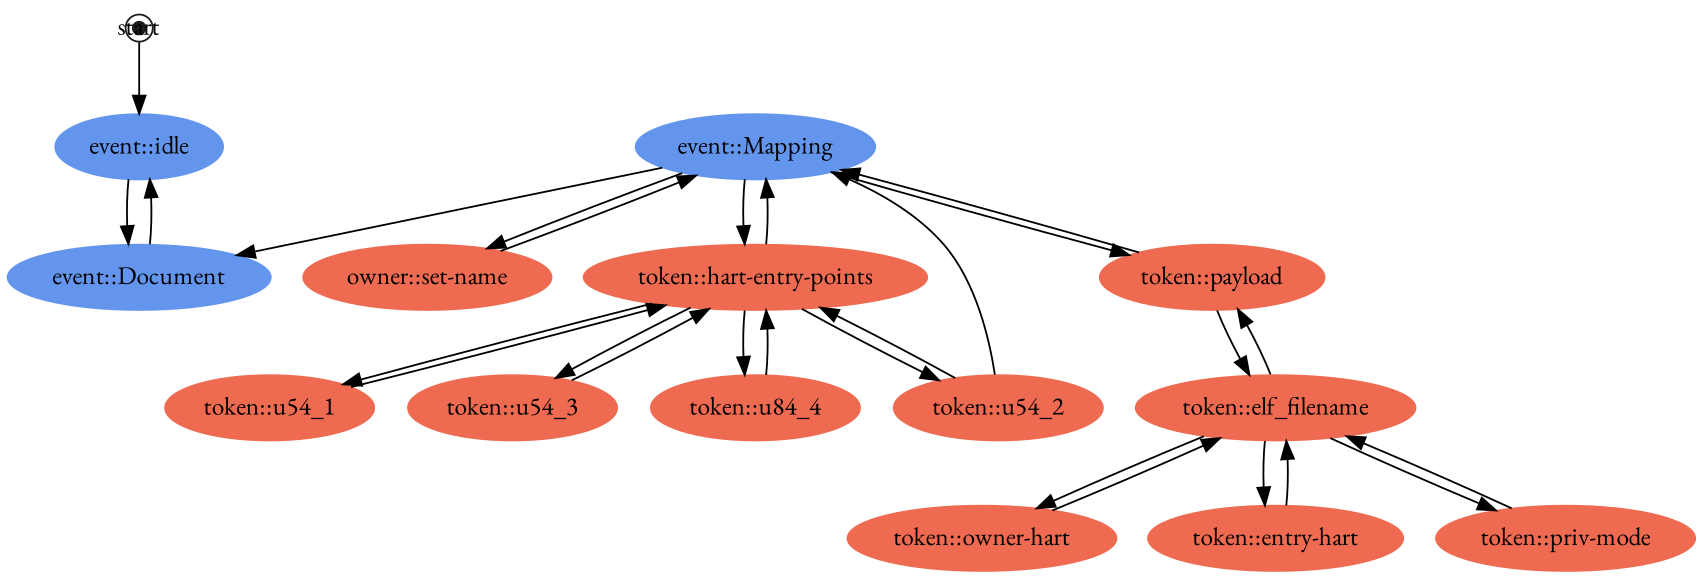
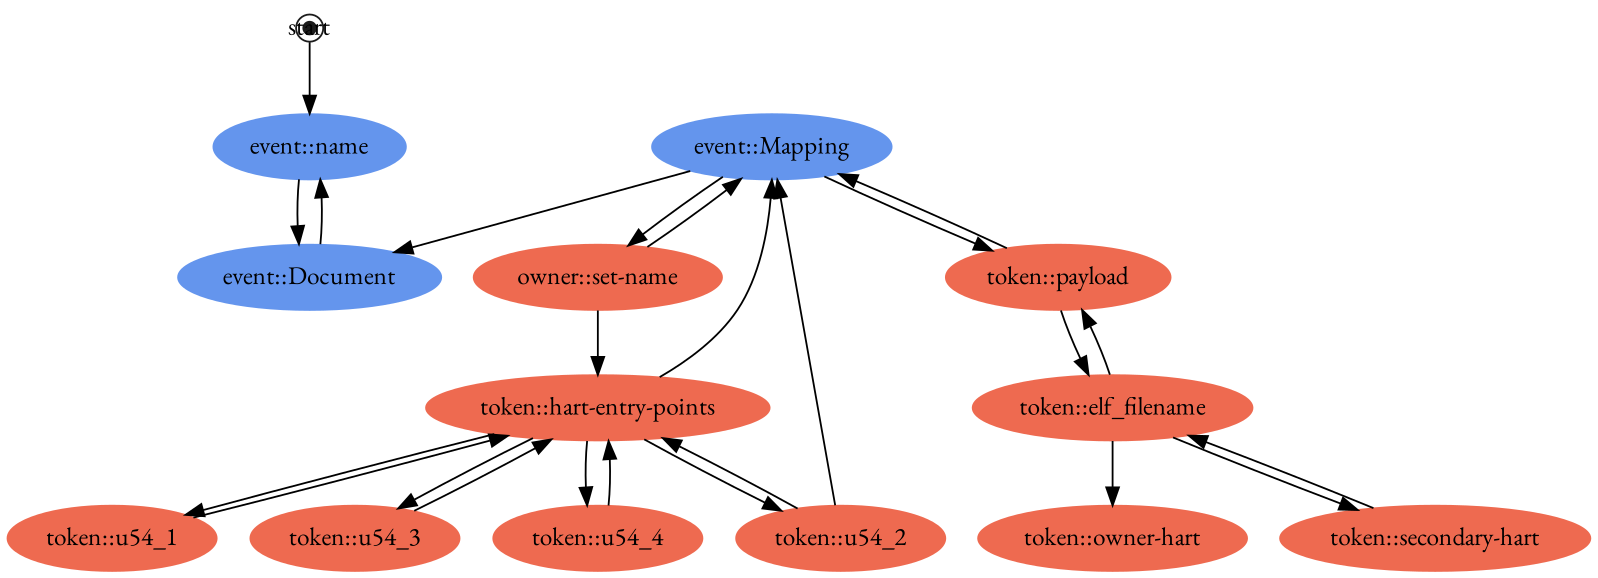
(139, 147) -> (310, 147)
(743, 203) -> (598, 334)
(755, 408) -> (598, 538)
(1128, 479) -> none
(1276, 538) -> (1435, 538)
(1566, 538) -> none
